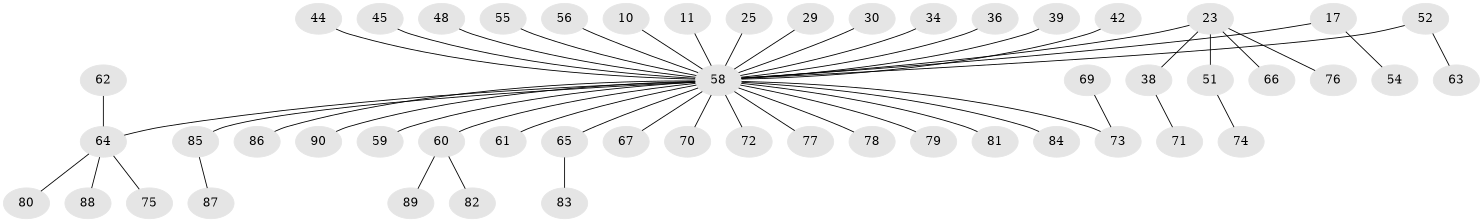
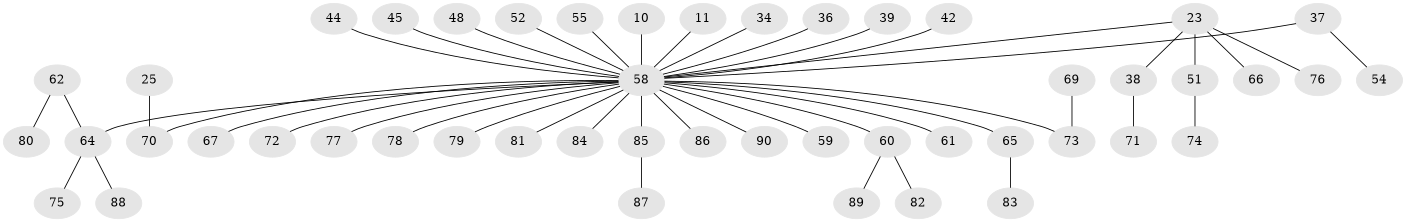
(565, 19) -> none
(811, 19) -> none
(872, 19) -> none
(1333, 19) -> (1318, 19)
(734, 50) -> (149, 111)
(1456, 80) -> none
(65, 173) -> (42, 111)
